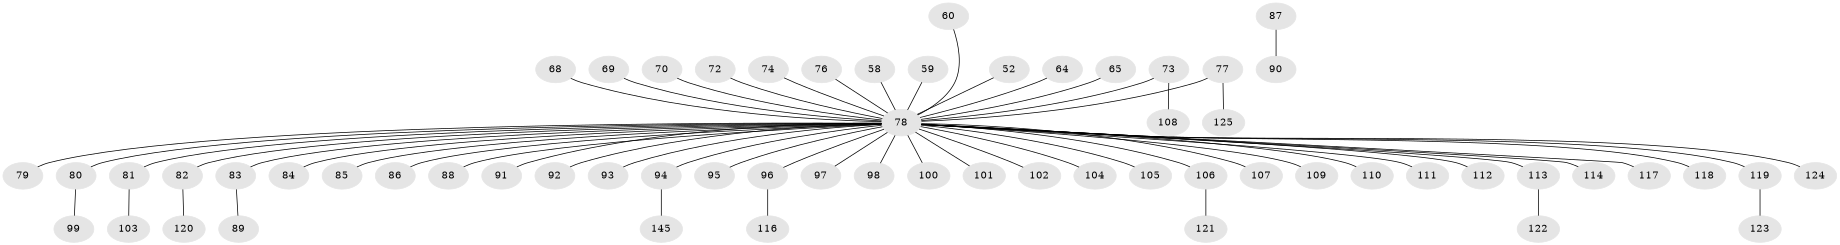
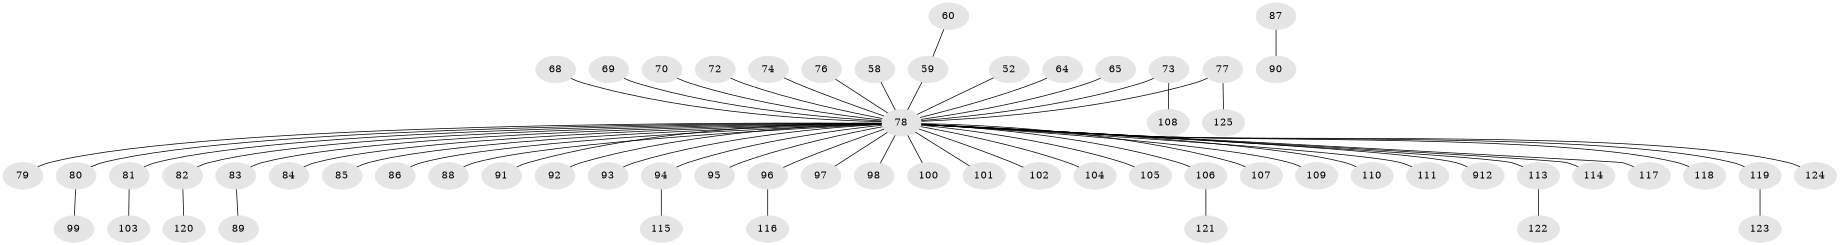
(956, 80) -> (938, 43)
(1483, 176) -> (1483, 176)
(661, 229) -> (661, 229)
